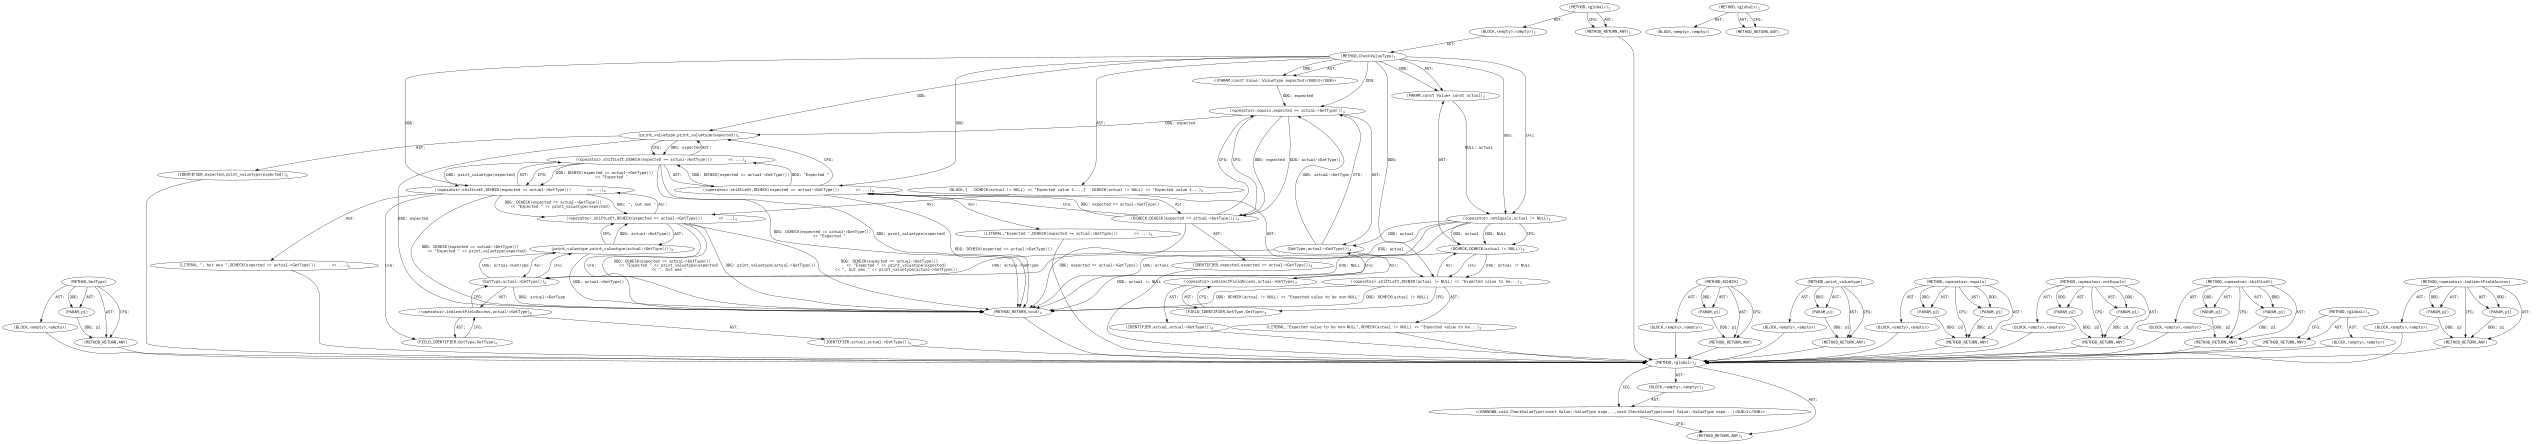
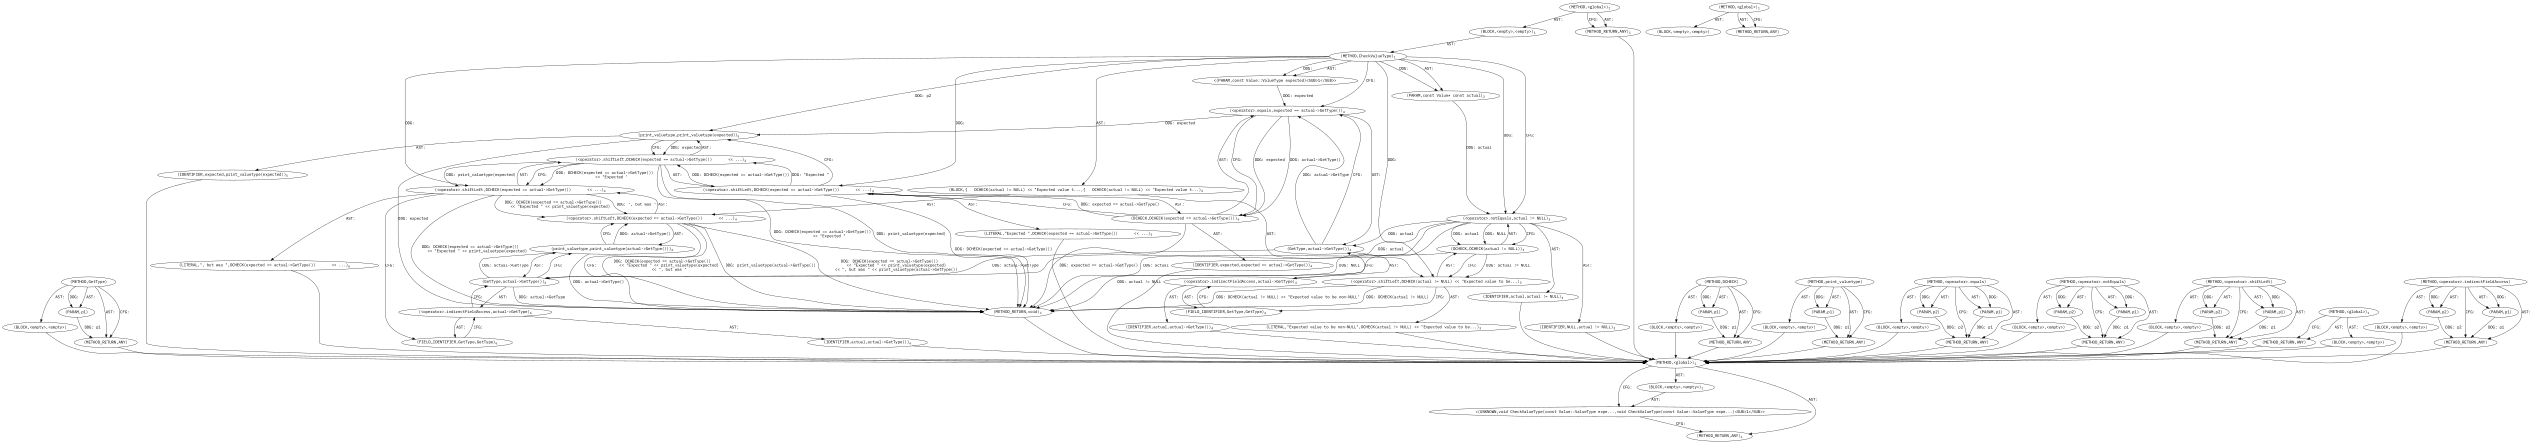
(1372, 81) -> (1372, 81)
(923, 96) -> (923, 96)
(1479, 148) -> (1479, 148)
(1225, 160) -> (1225, 160)
(1439, 180) -> (1507, 237)
none -> (1523, 297)
none -> (1577, 327)
